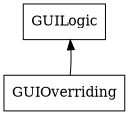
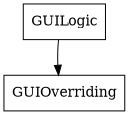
(71, 63) -> (58, 53)
